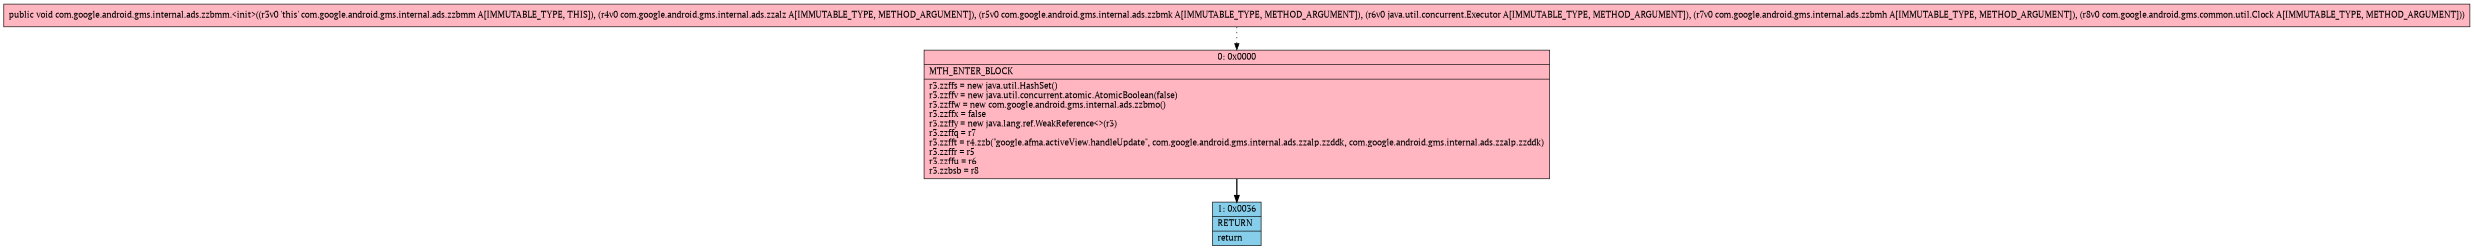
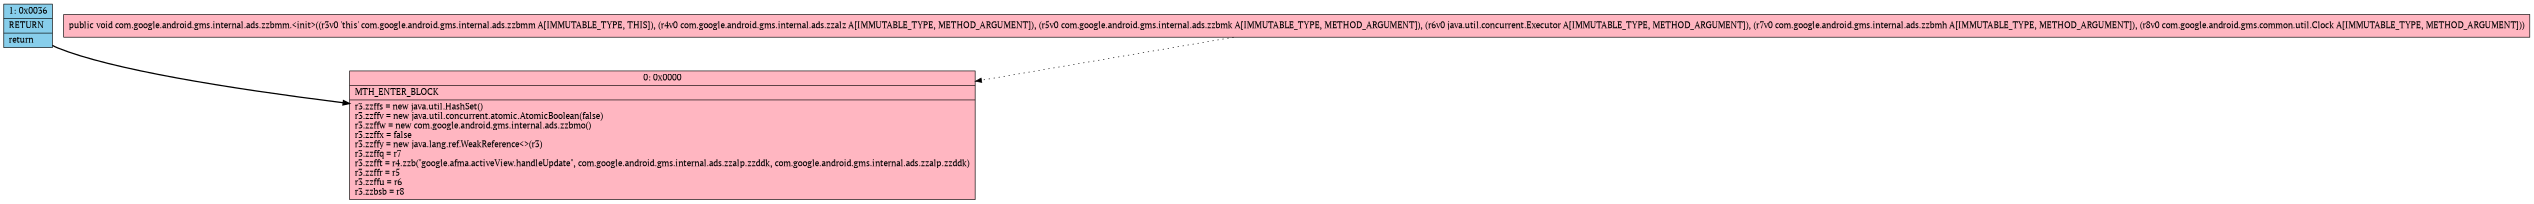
(1237, 187) -> (196, 81)
